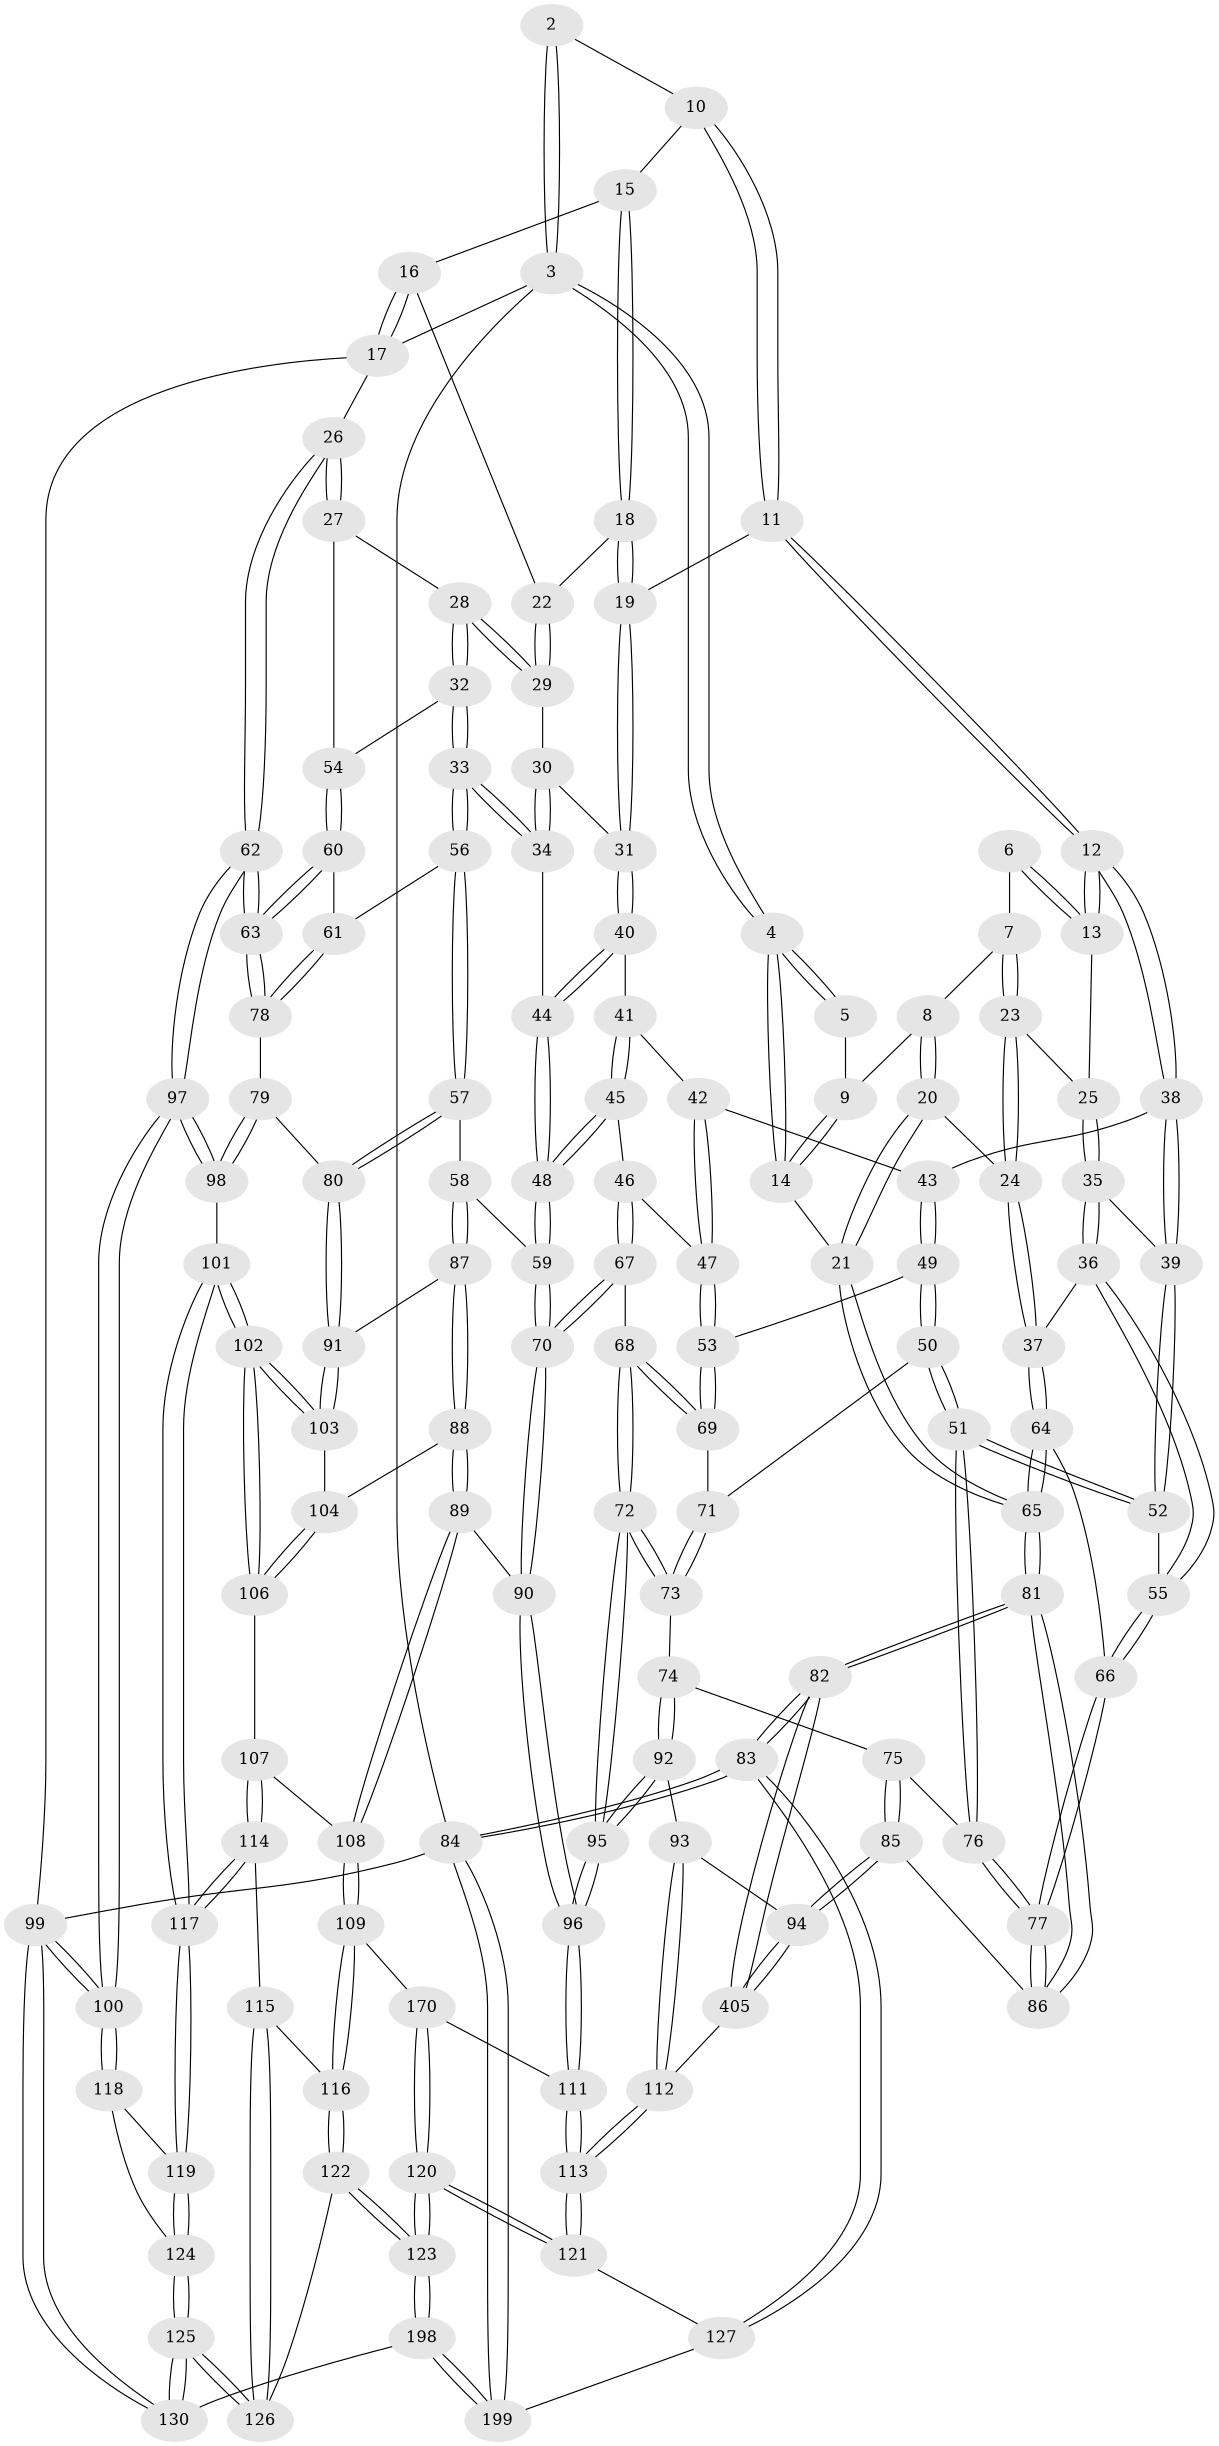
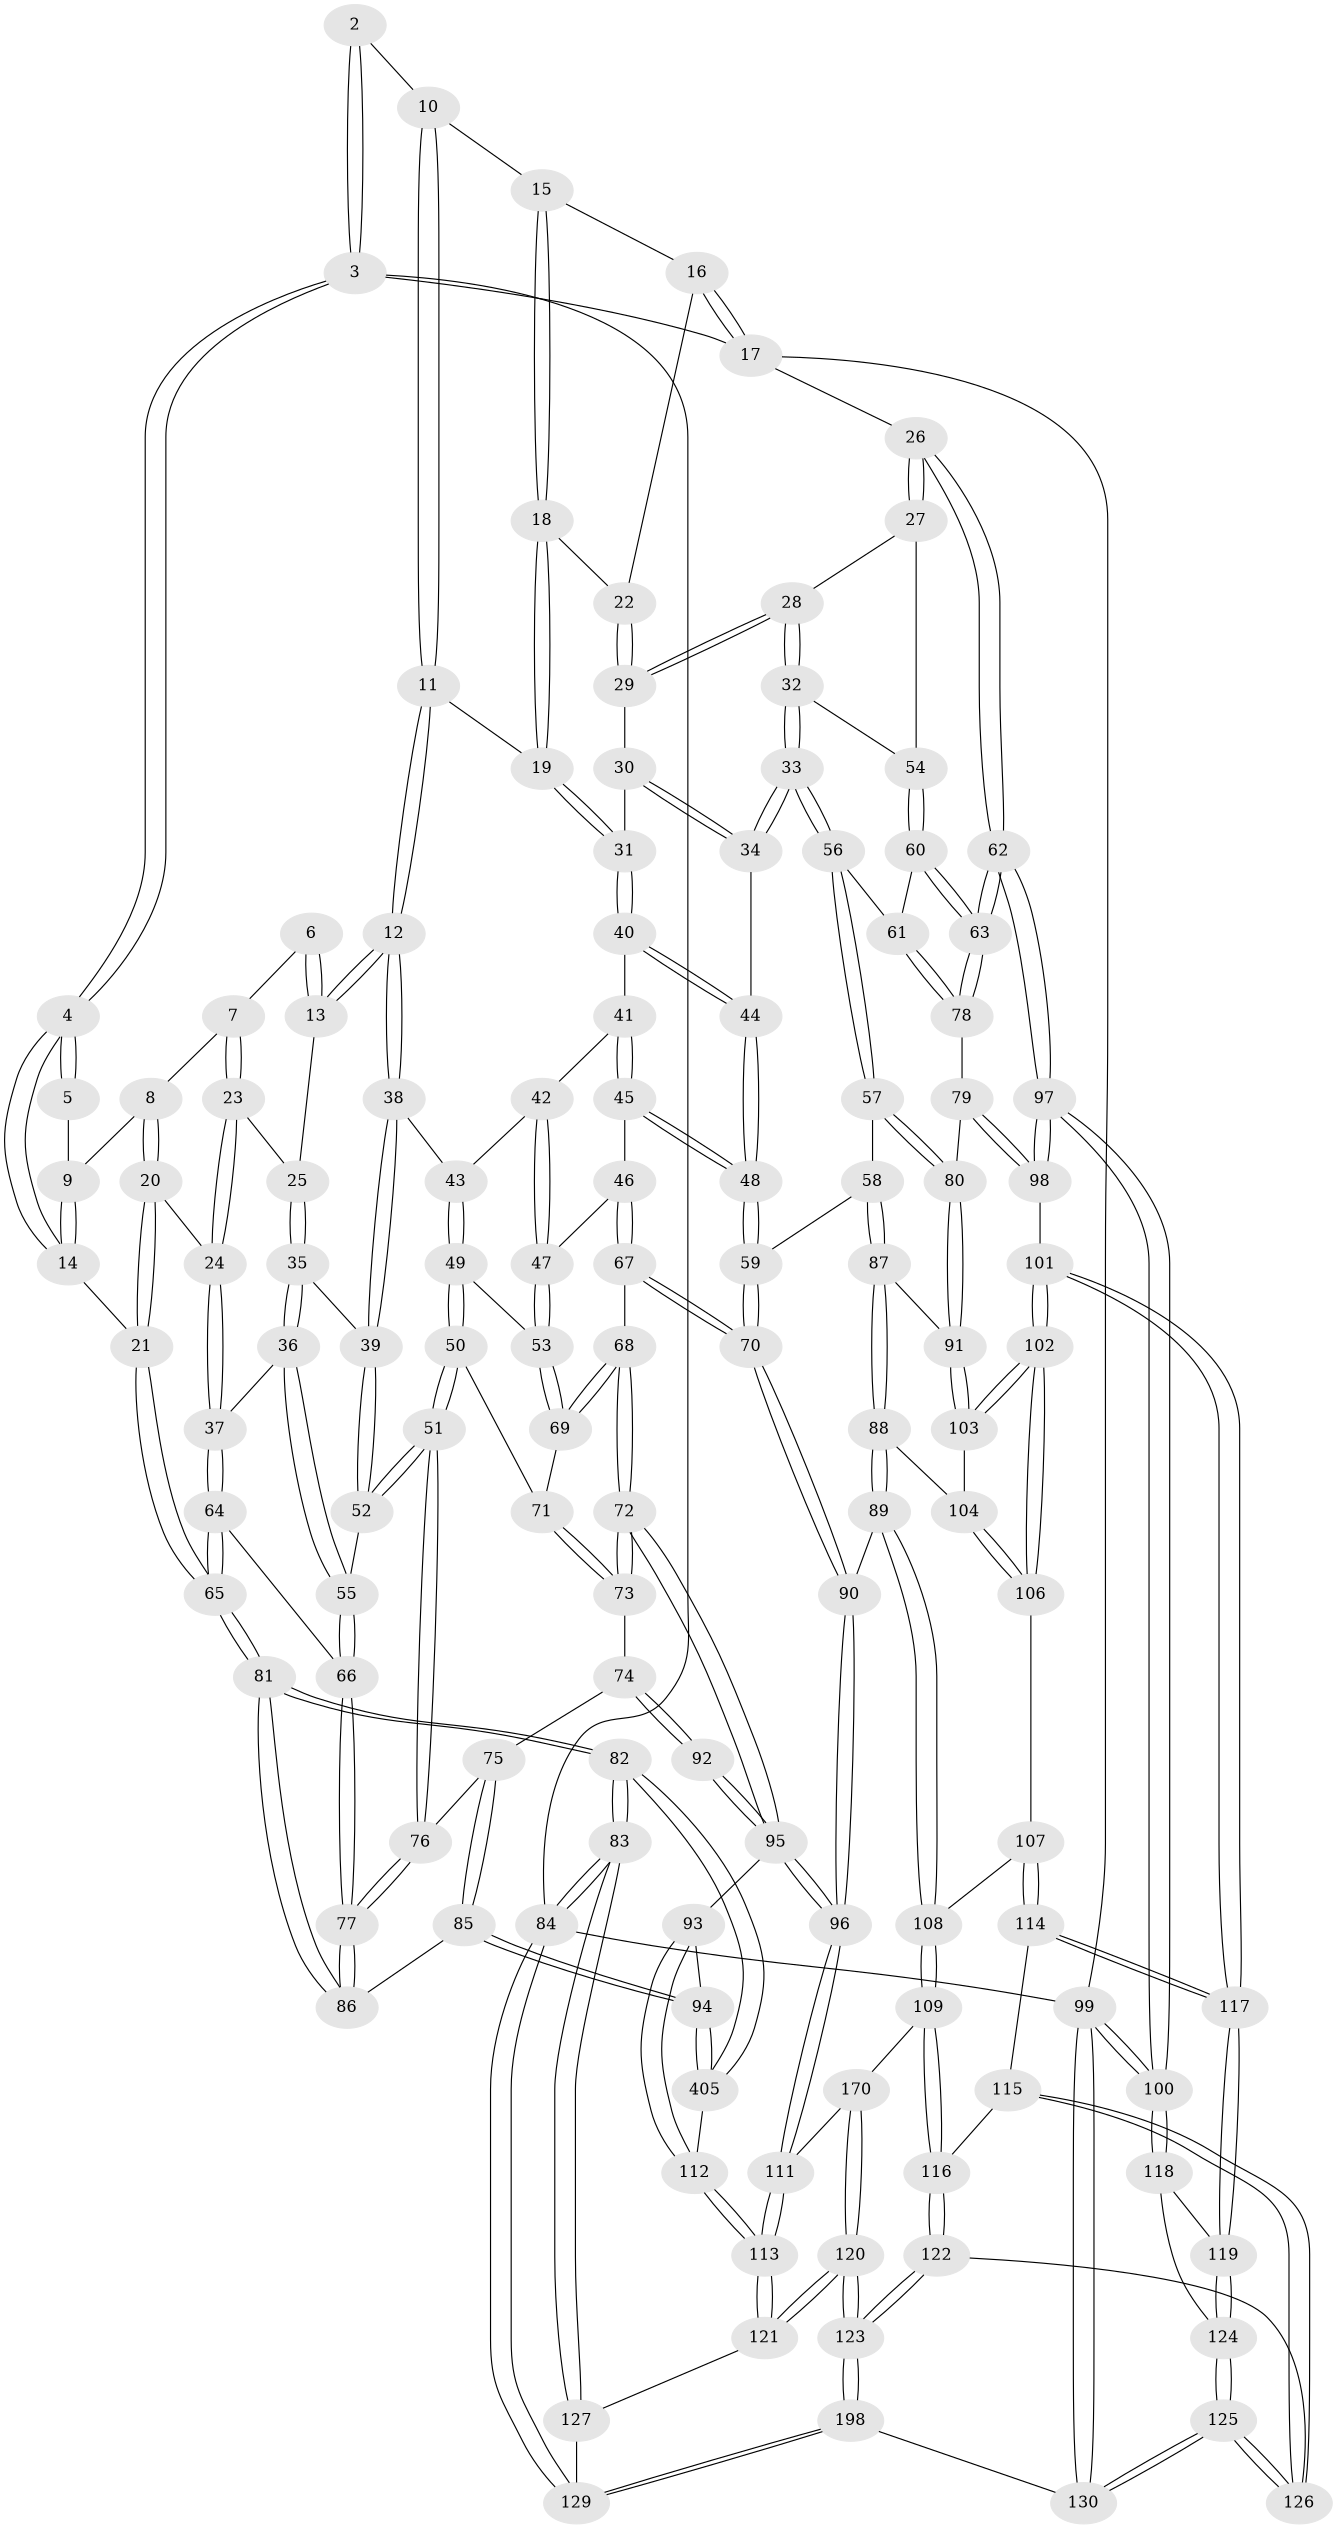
(672, 1802) -> (741, 1878)
(498, 2421) -> (577, 2503)
